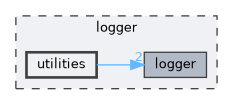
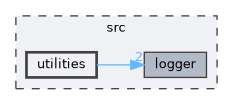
(116, 28) -> (116, 28)
